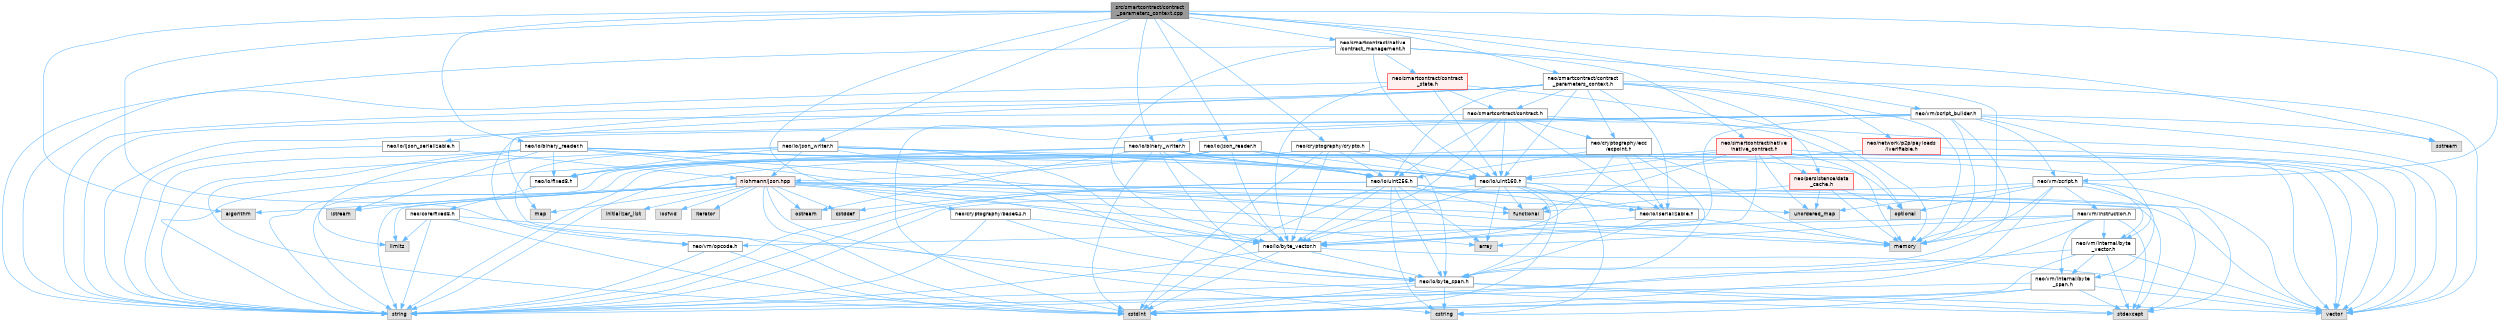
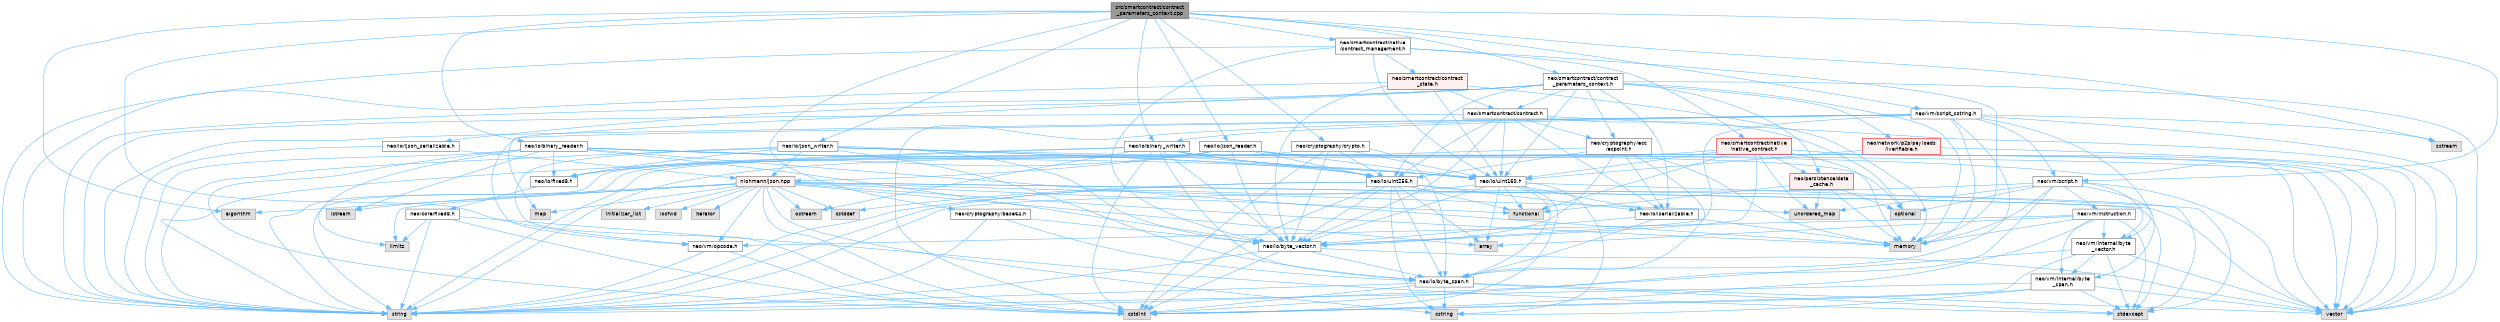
(1946, 114) -> (1946, 114)
(513, 198) -> (742, 212)
